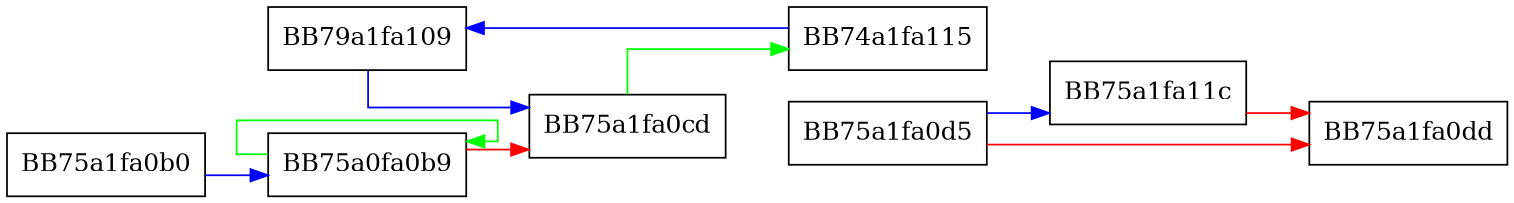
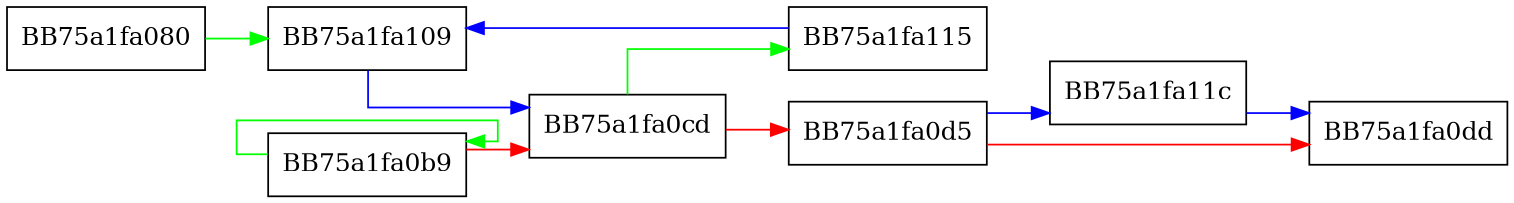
none -> (106, 39)
(367, 39) -> (367, 39)
(888, 39) -> (888, 39)
(1269, 113) -> (1269, 113)
none -> (748, 130)
(106, 165) -> none
(367, 165) -> (367, 165)
